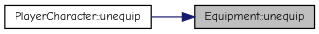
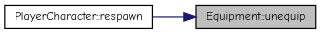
(78, 17) -> (79, 17)
